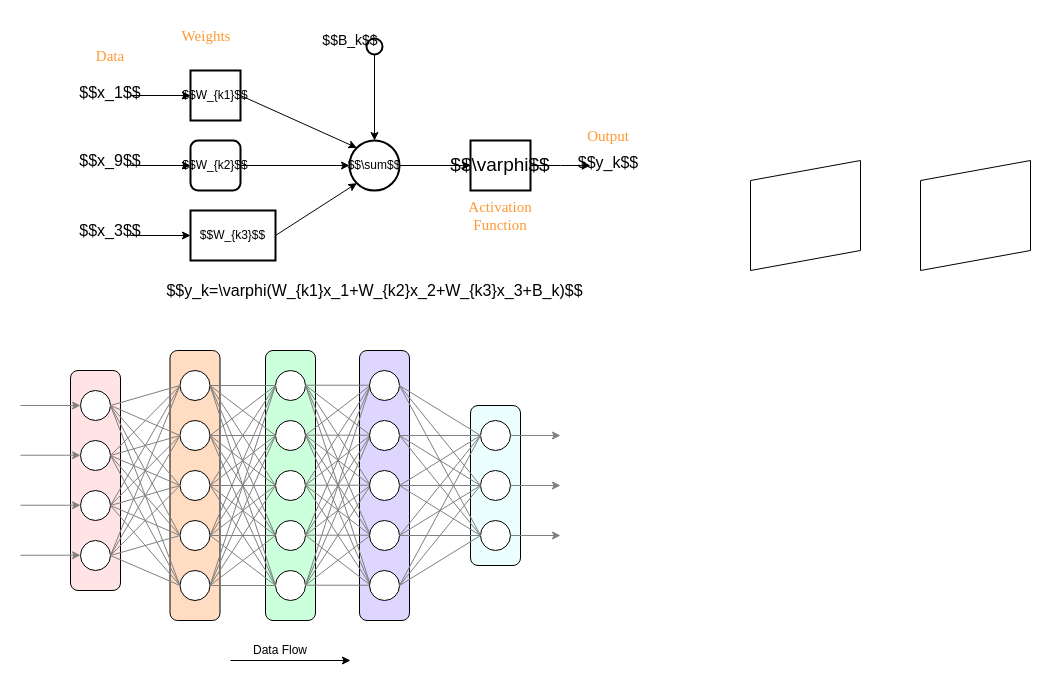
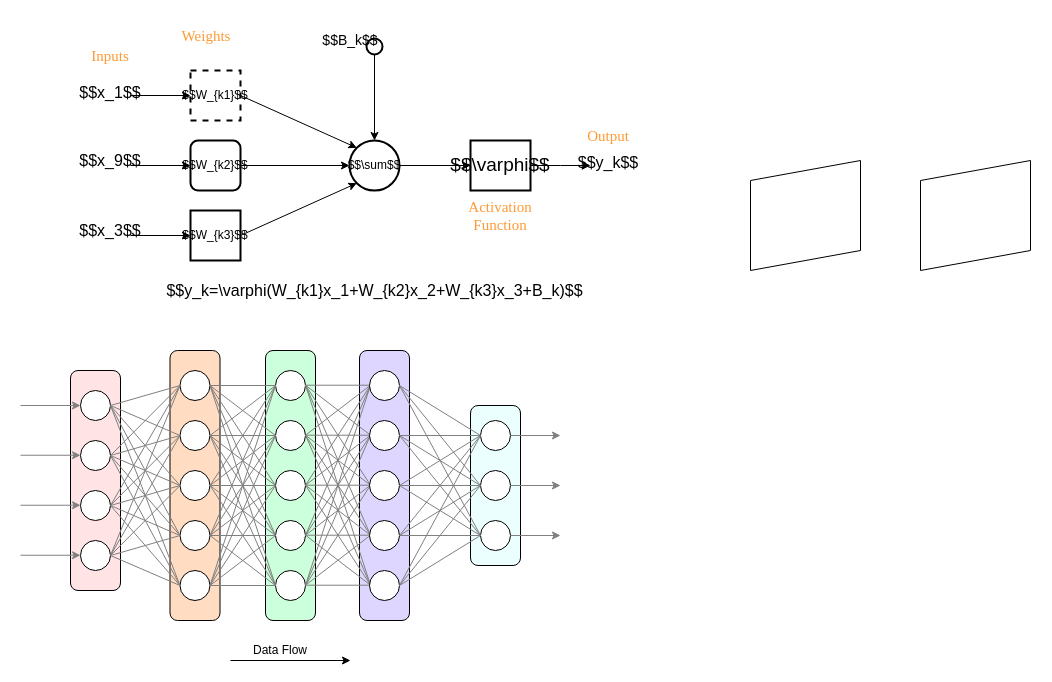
(111, 56) -> (111, 56)
(216, 96) -> (216, 96)
(233, 236) -> (216, 236)
